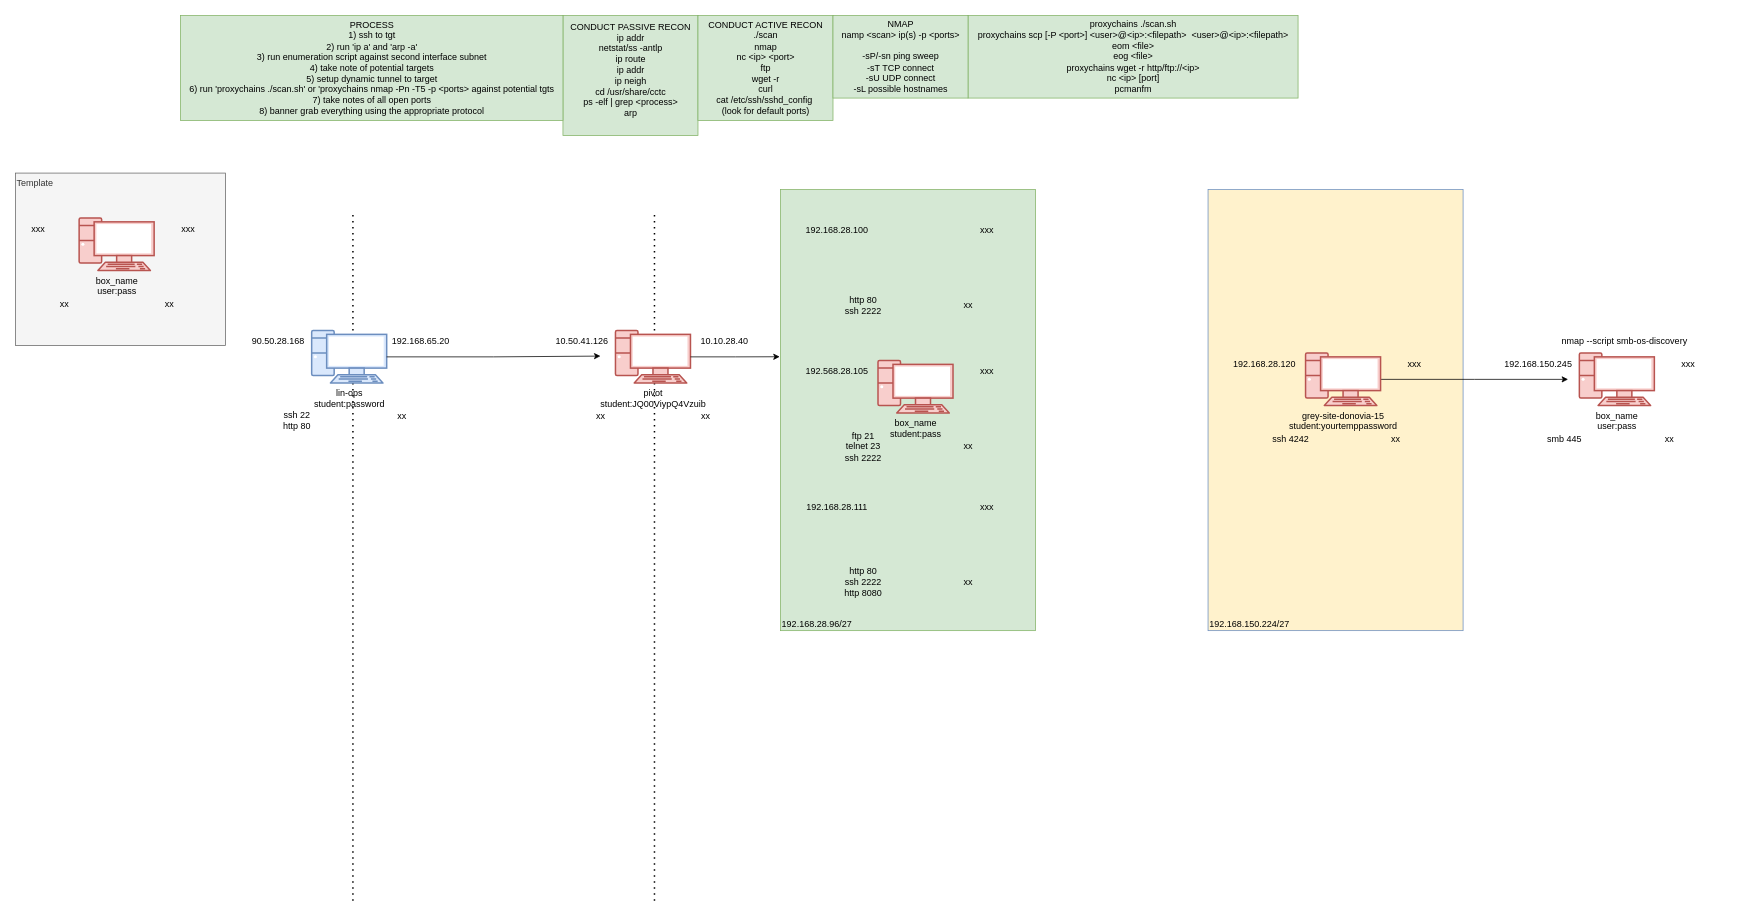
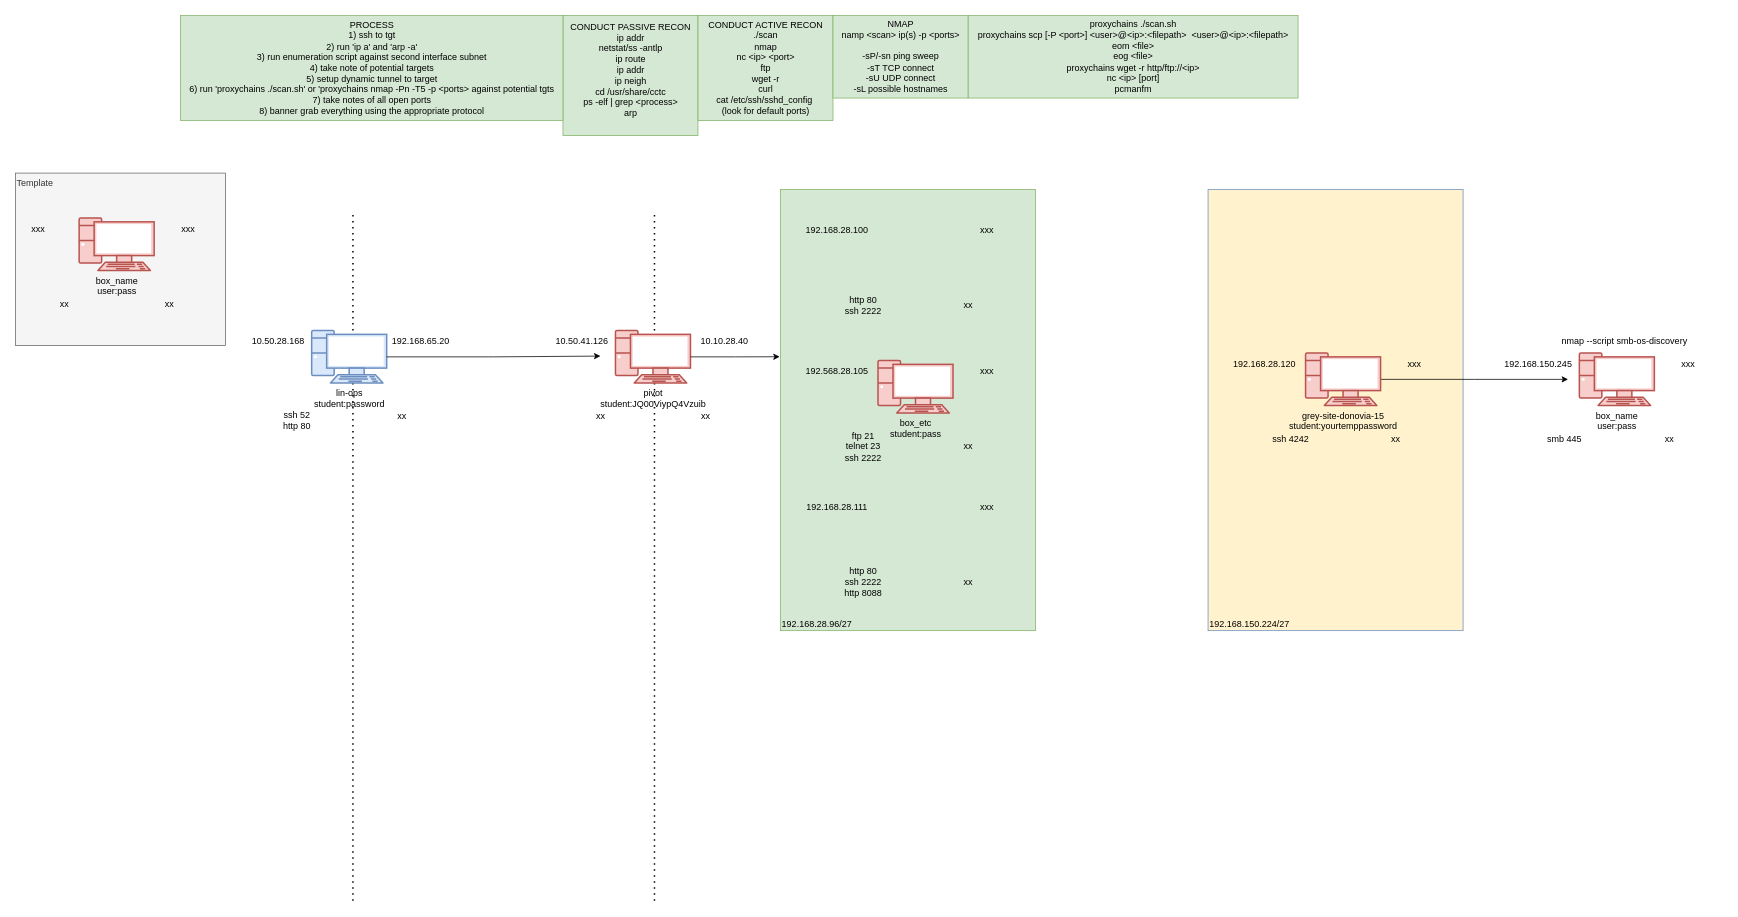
(278, 342) -> (278, 342)
(297, 420) -> (297, 420)
(916, 429) -> (916, 429)
(863, 582) -> (863, 582)
